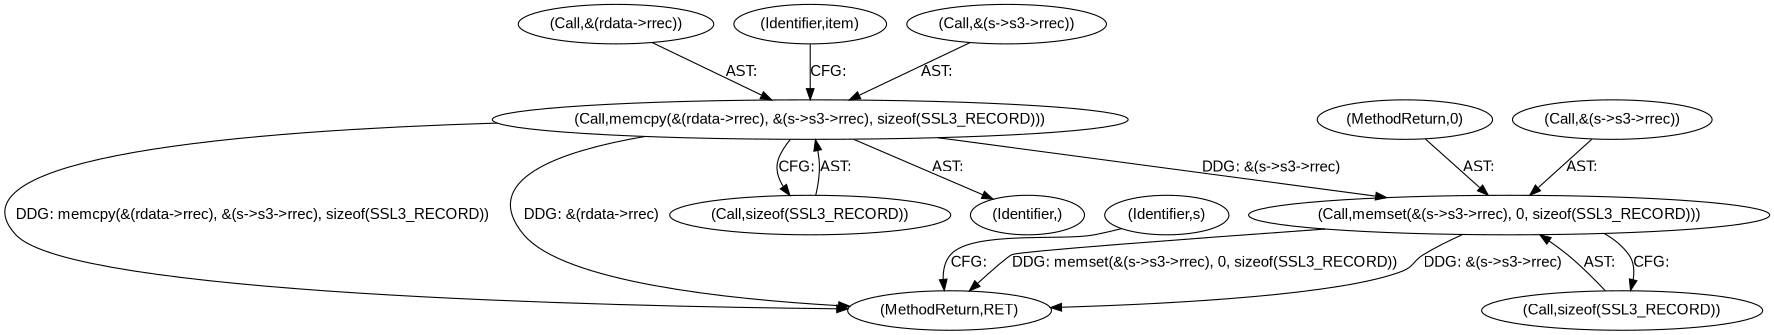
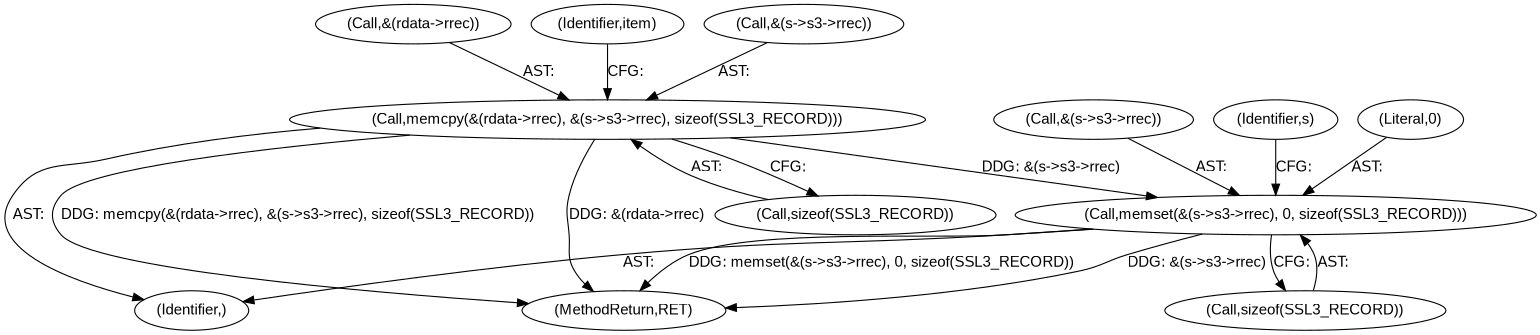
(1405, 120) -> (1411, 120)
(1021, 238) -> (1276, 162)
none -> (673, 250)
